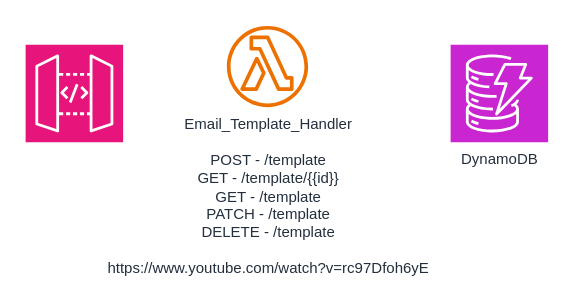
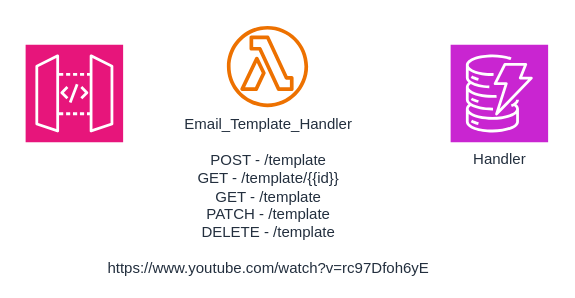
(500, 160) -> (500, 160)
